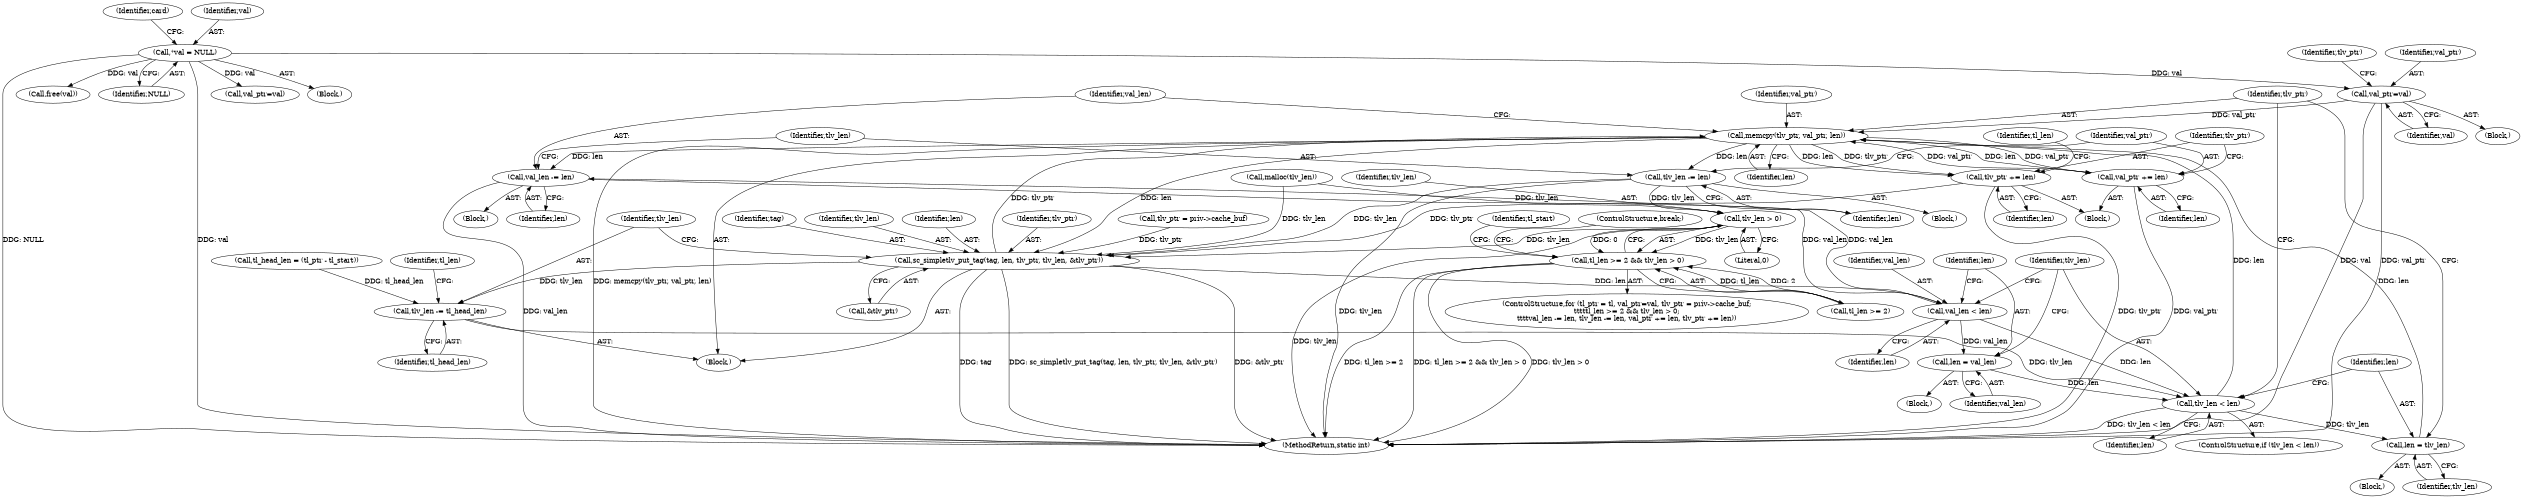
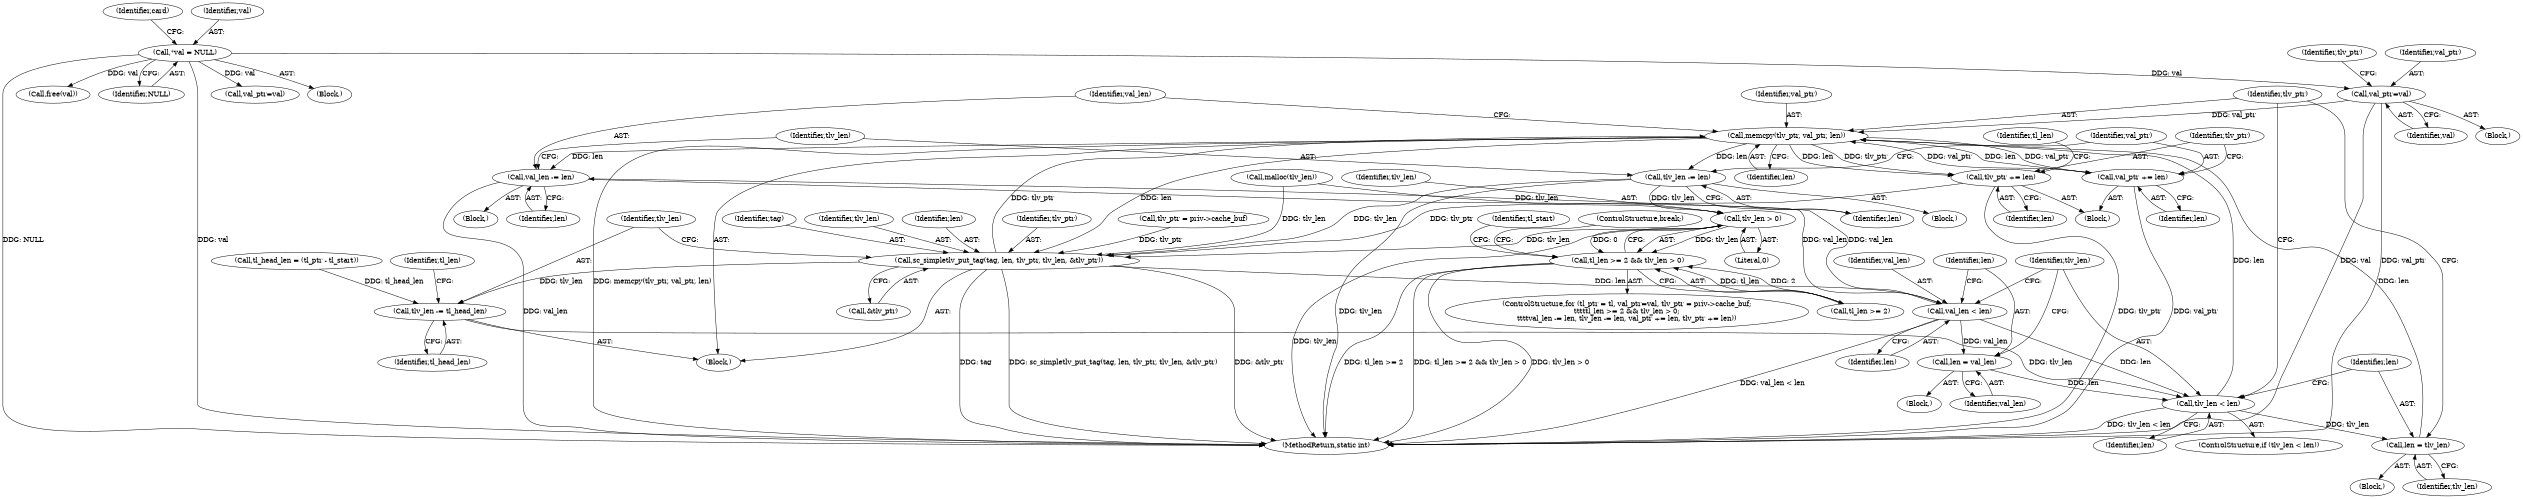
(1771, 240) -> (1771, 240)
none -> (1669, 400)
